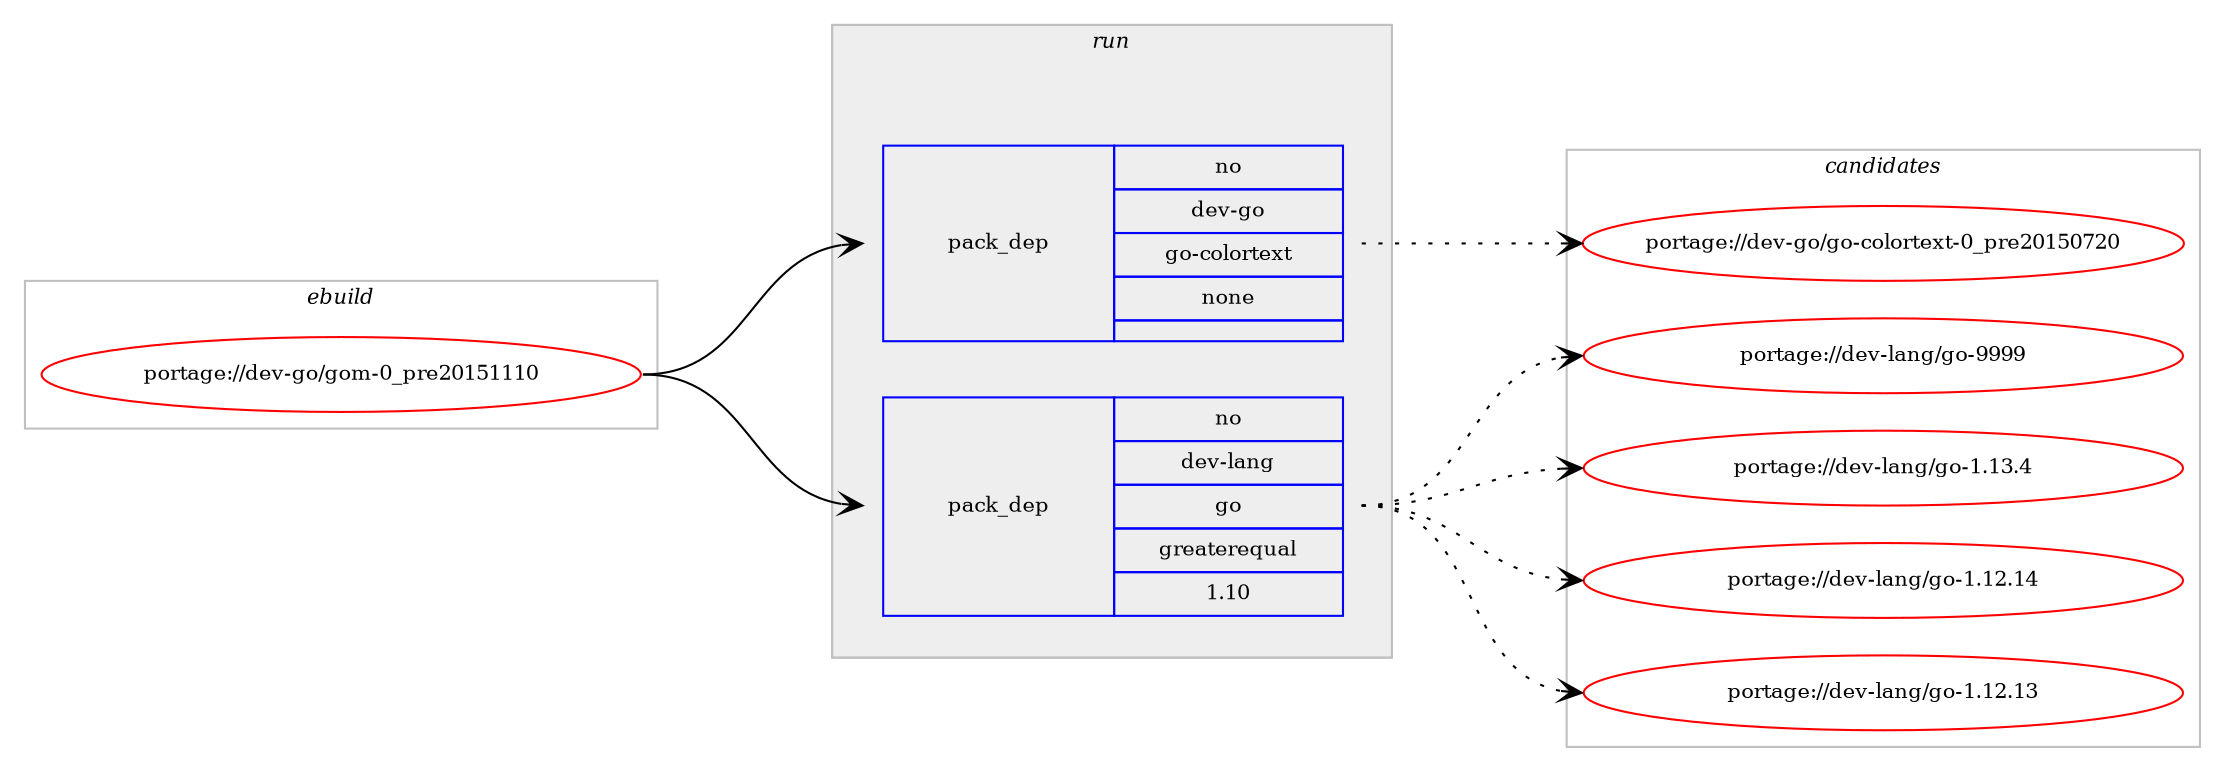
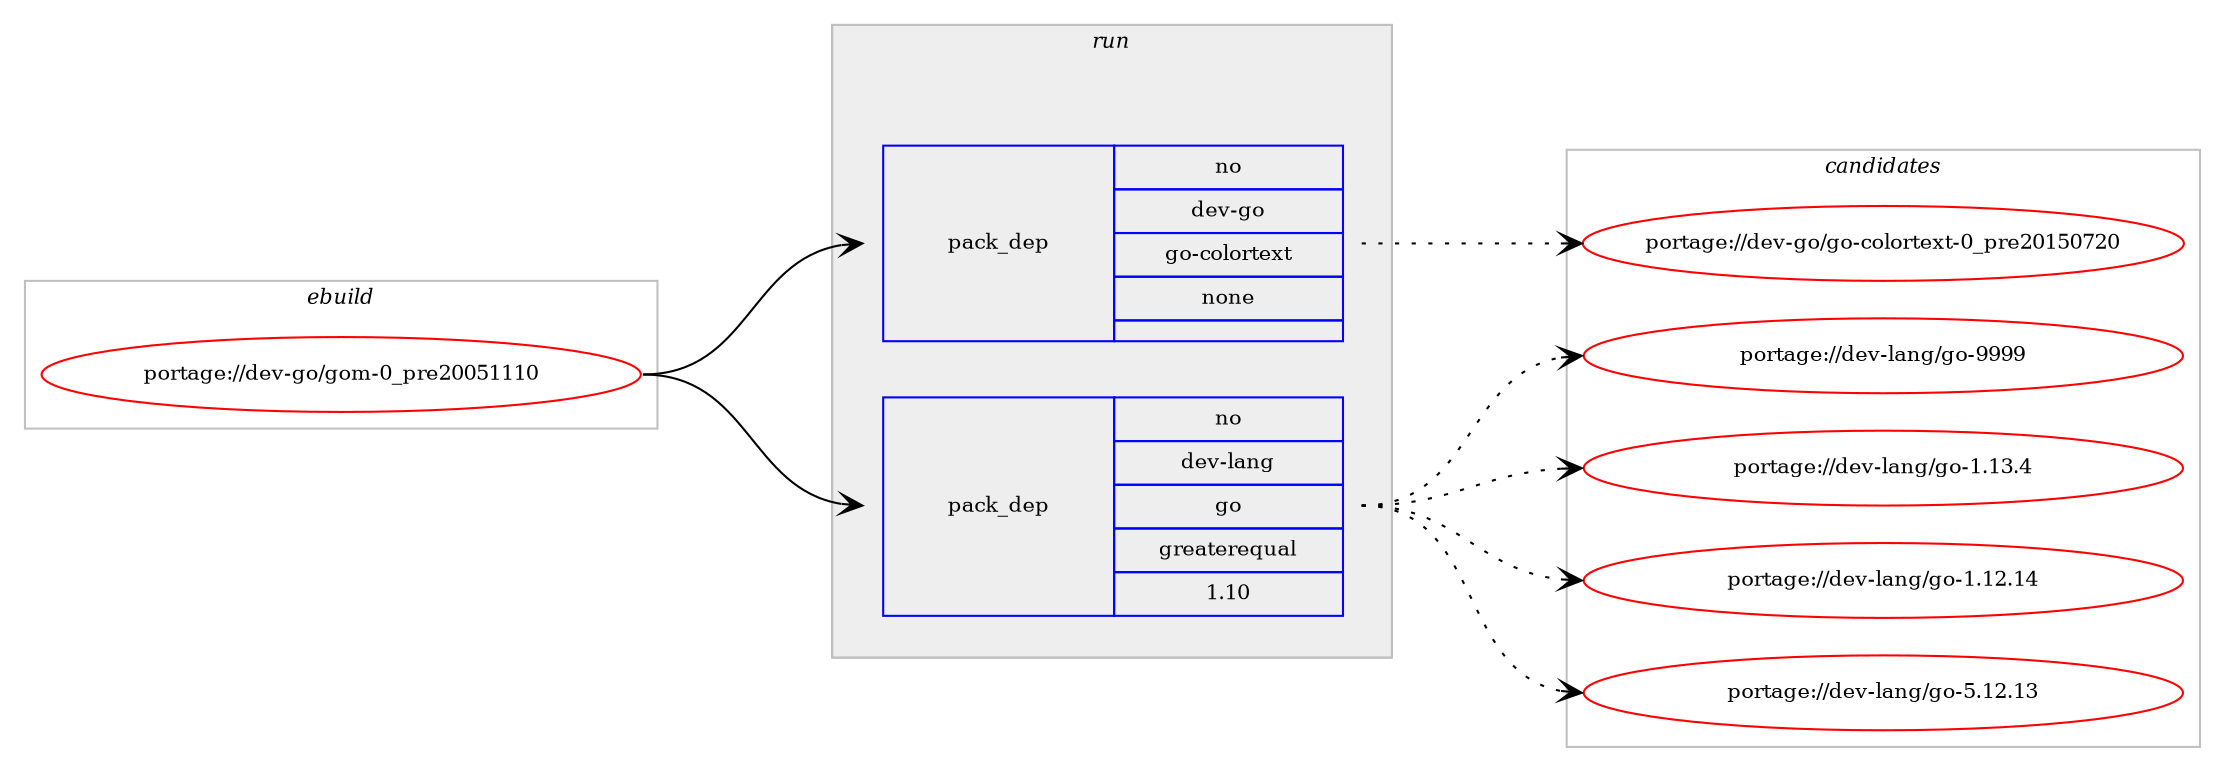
(341, 374) -> (341, 374)
(1883, 693) -> (1883, 693)
